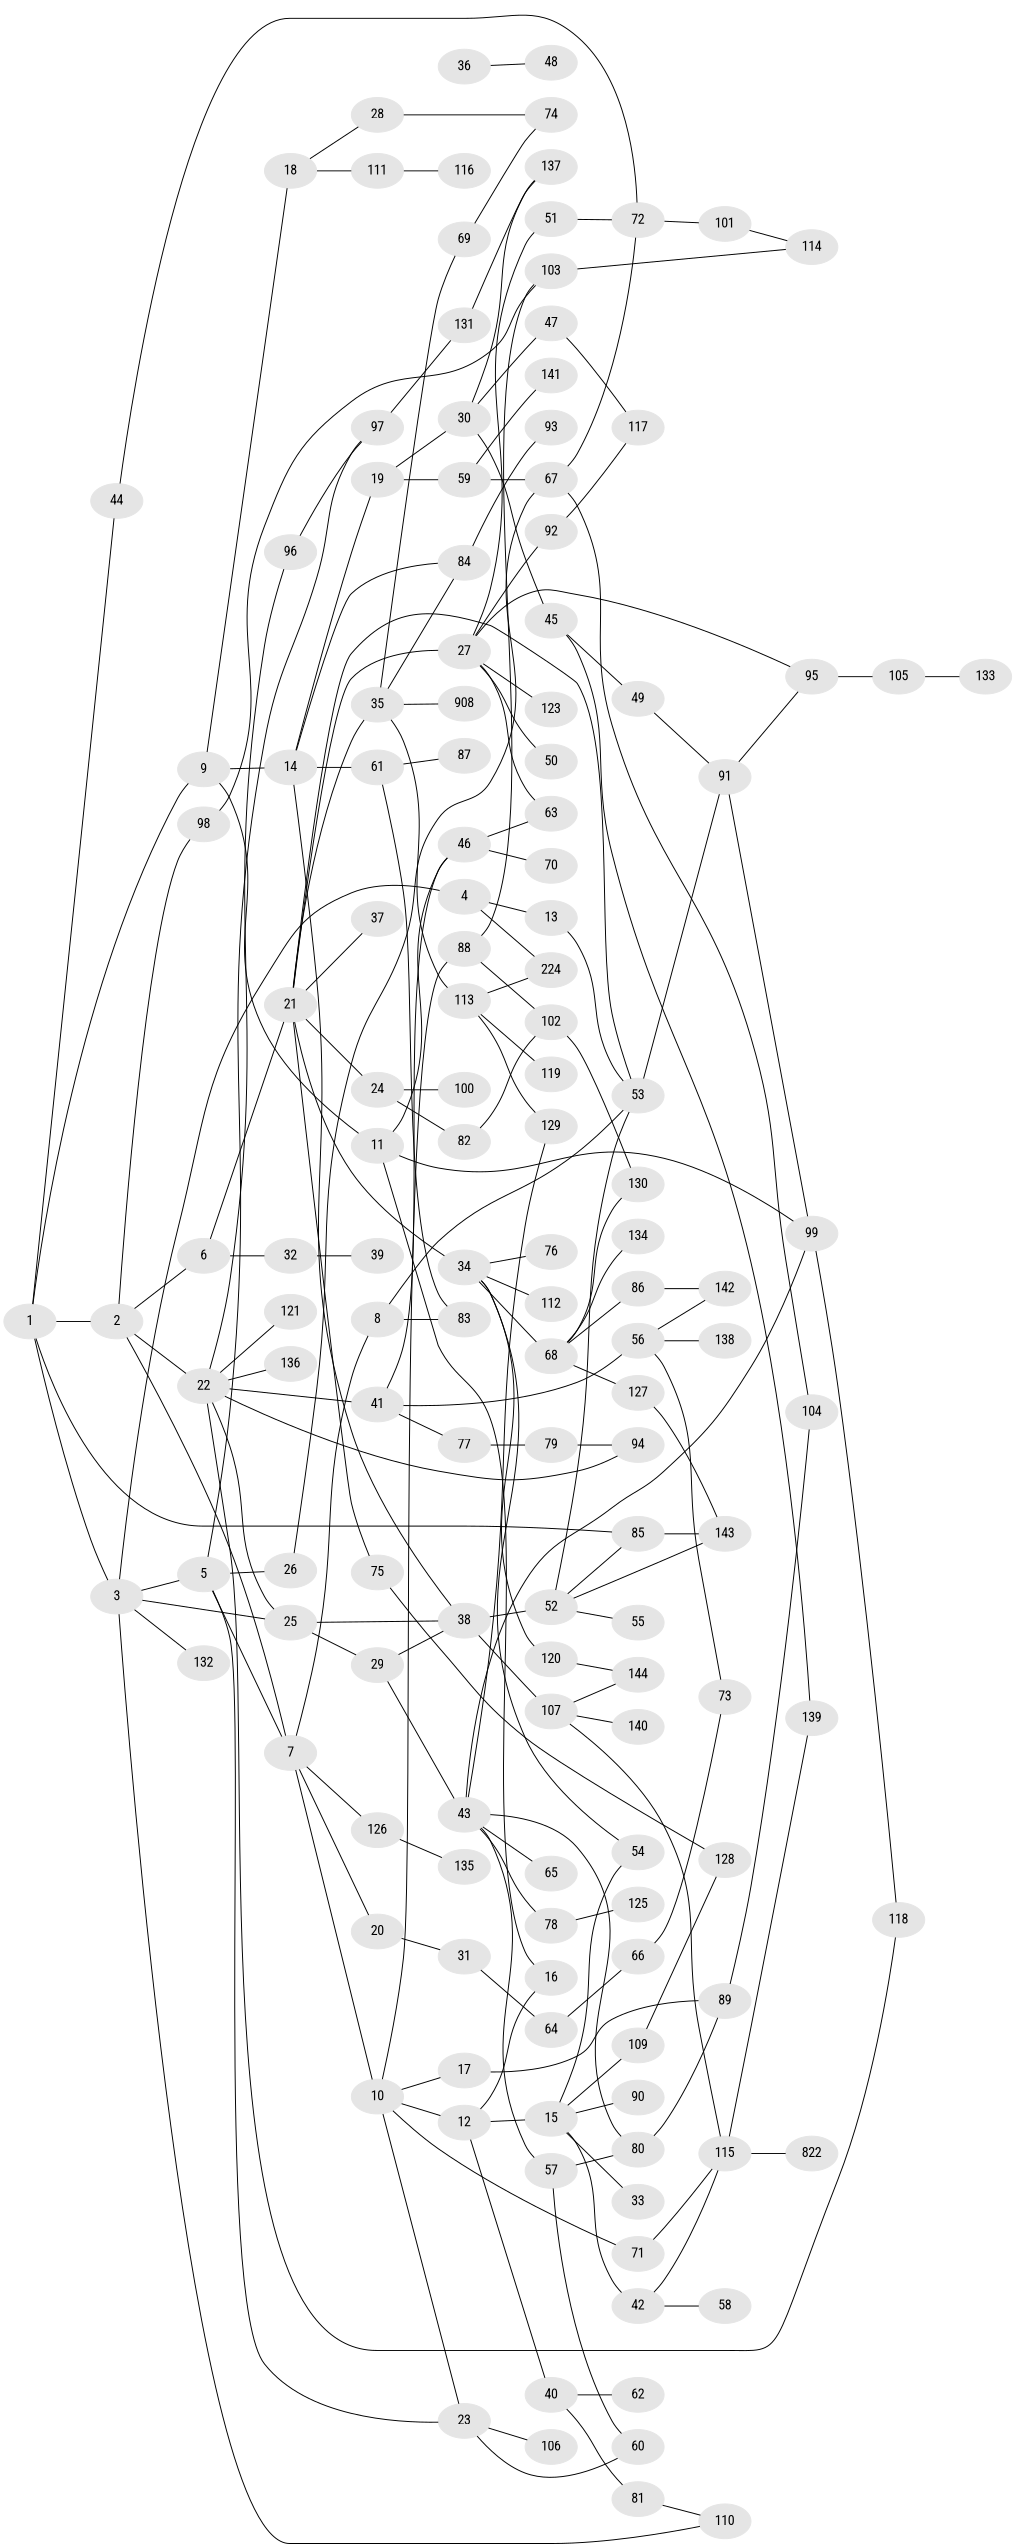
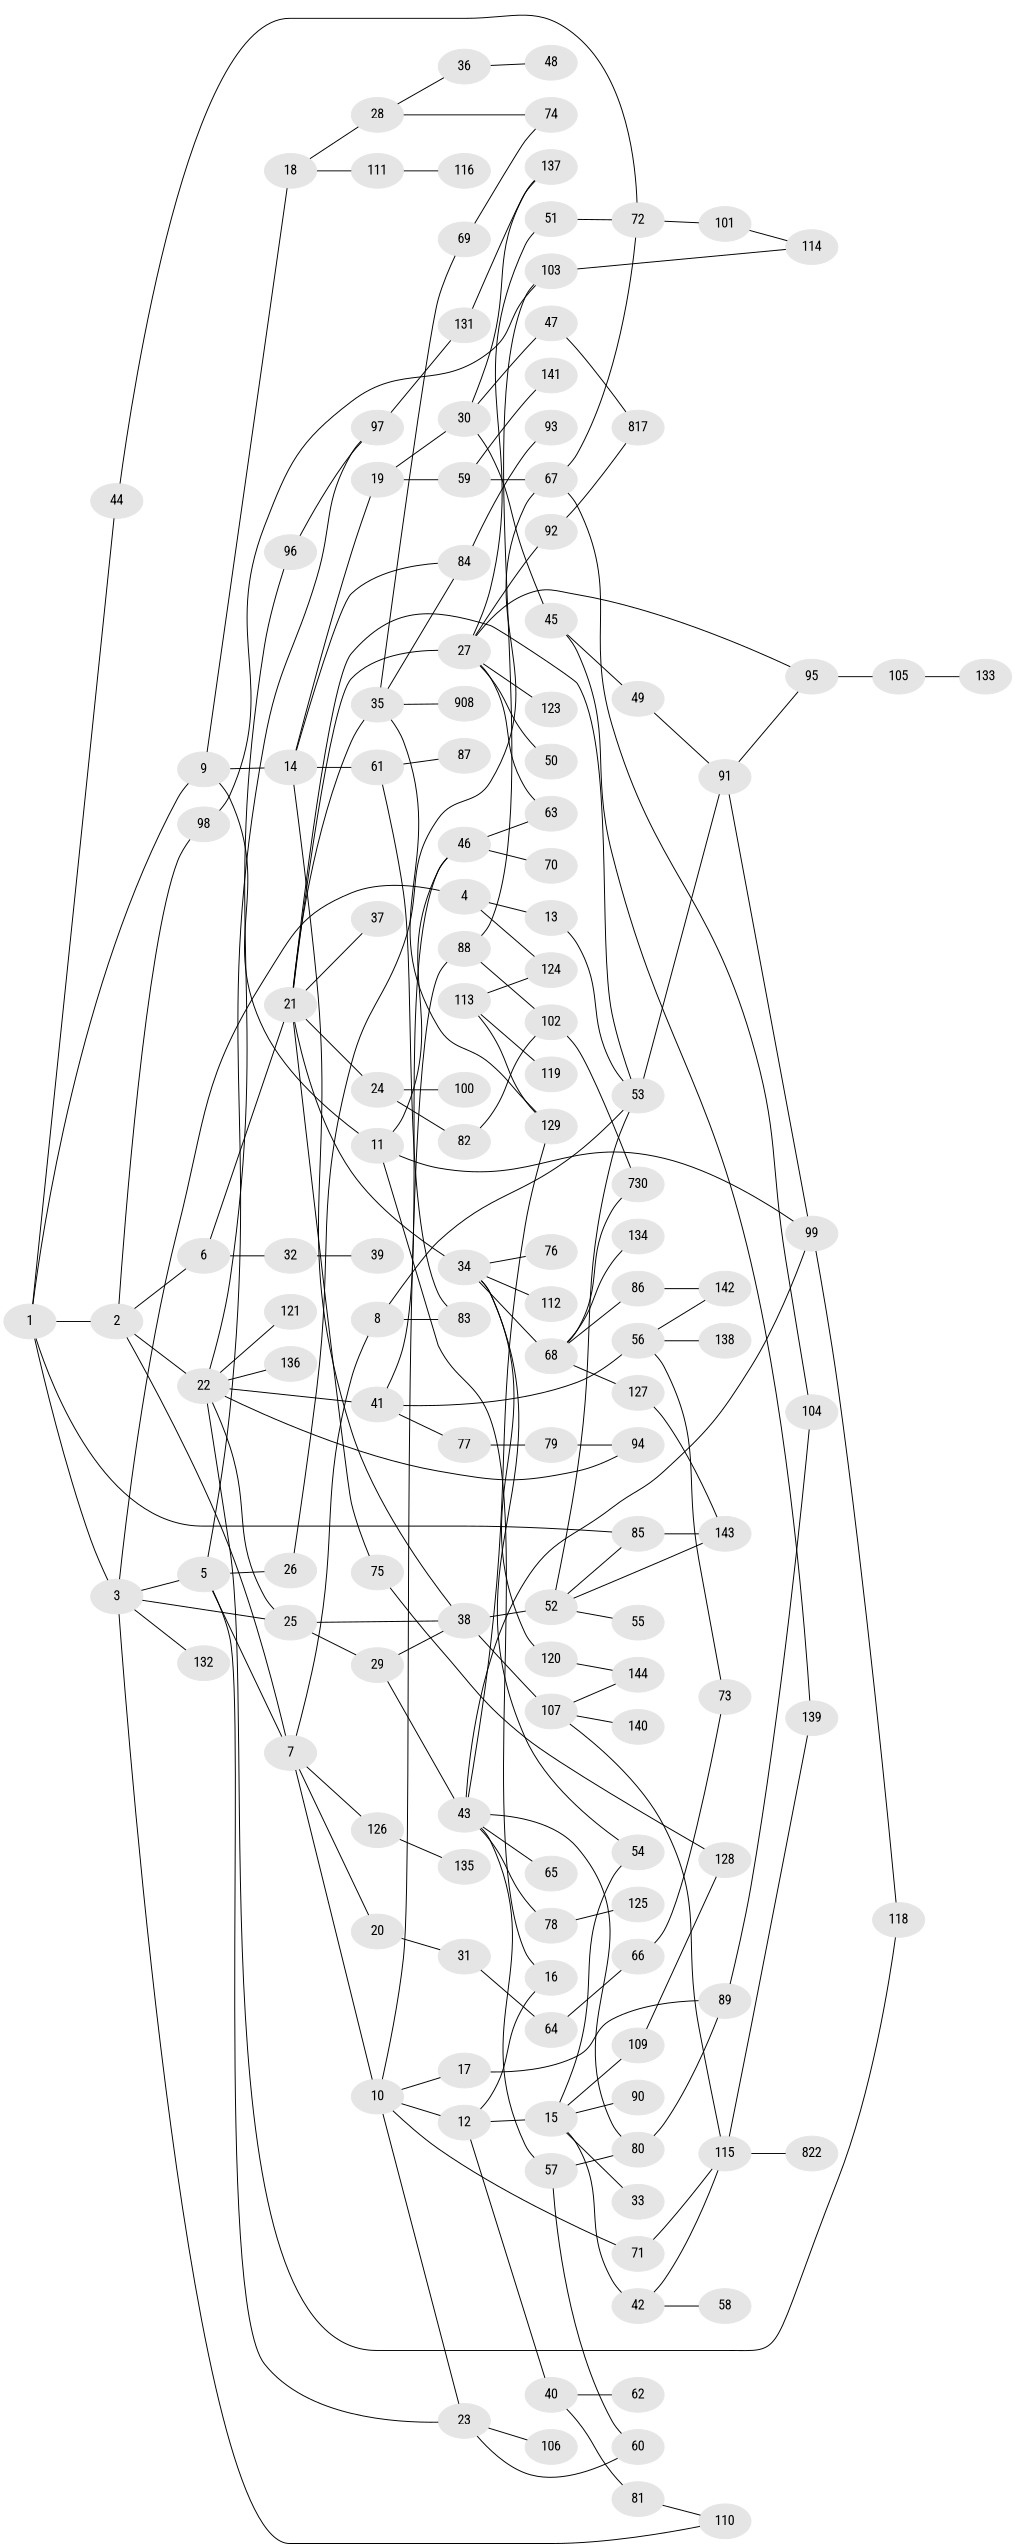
none -> (421, 91)
(638, 428) -> (638, 428)
(419, 840) -> (437, 1024)
(551, 970) -> (551, 970)
(638, 1184) -> (638, 1184)
